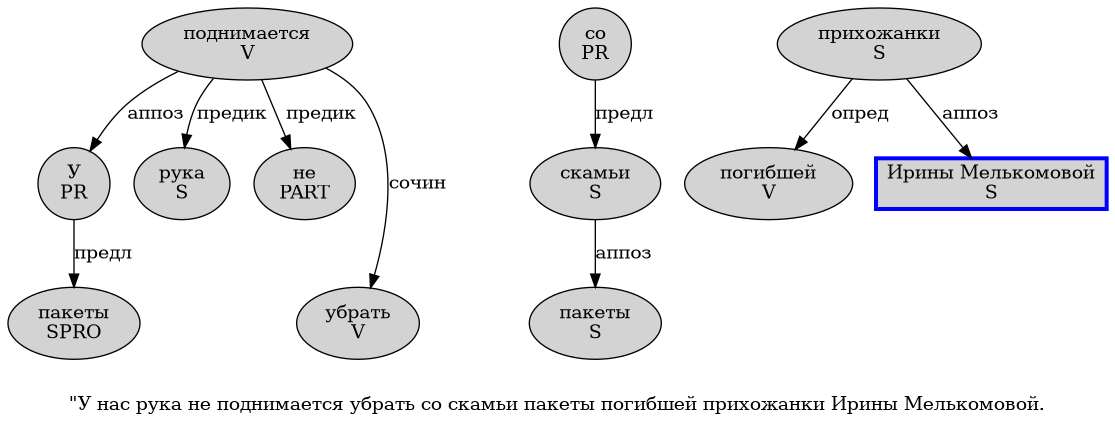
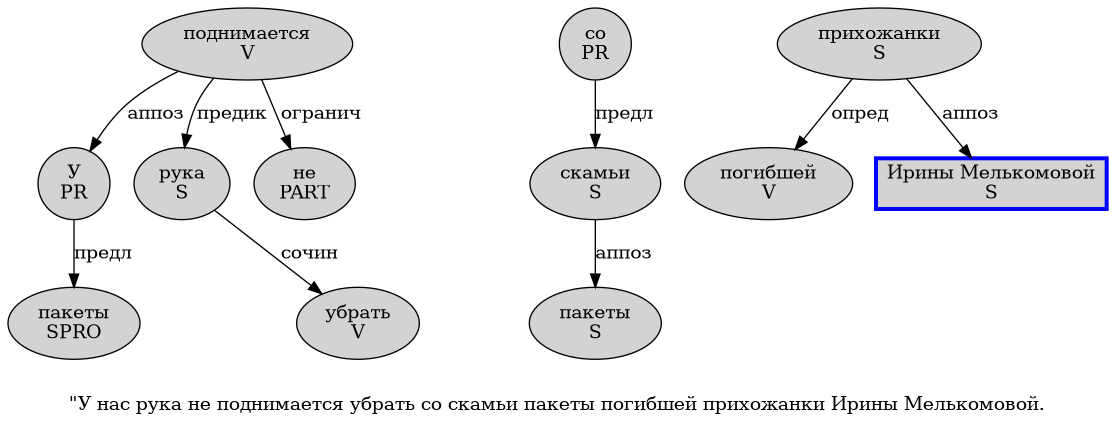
(321, 114) -> (321, 114)
(386, 161) -> (263, 248)
